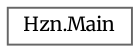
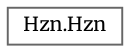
(70, 26) -> (65, 26)
